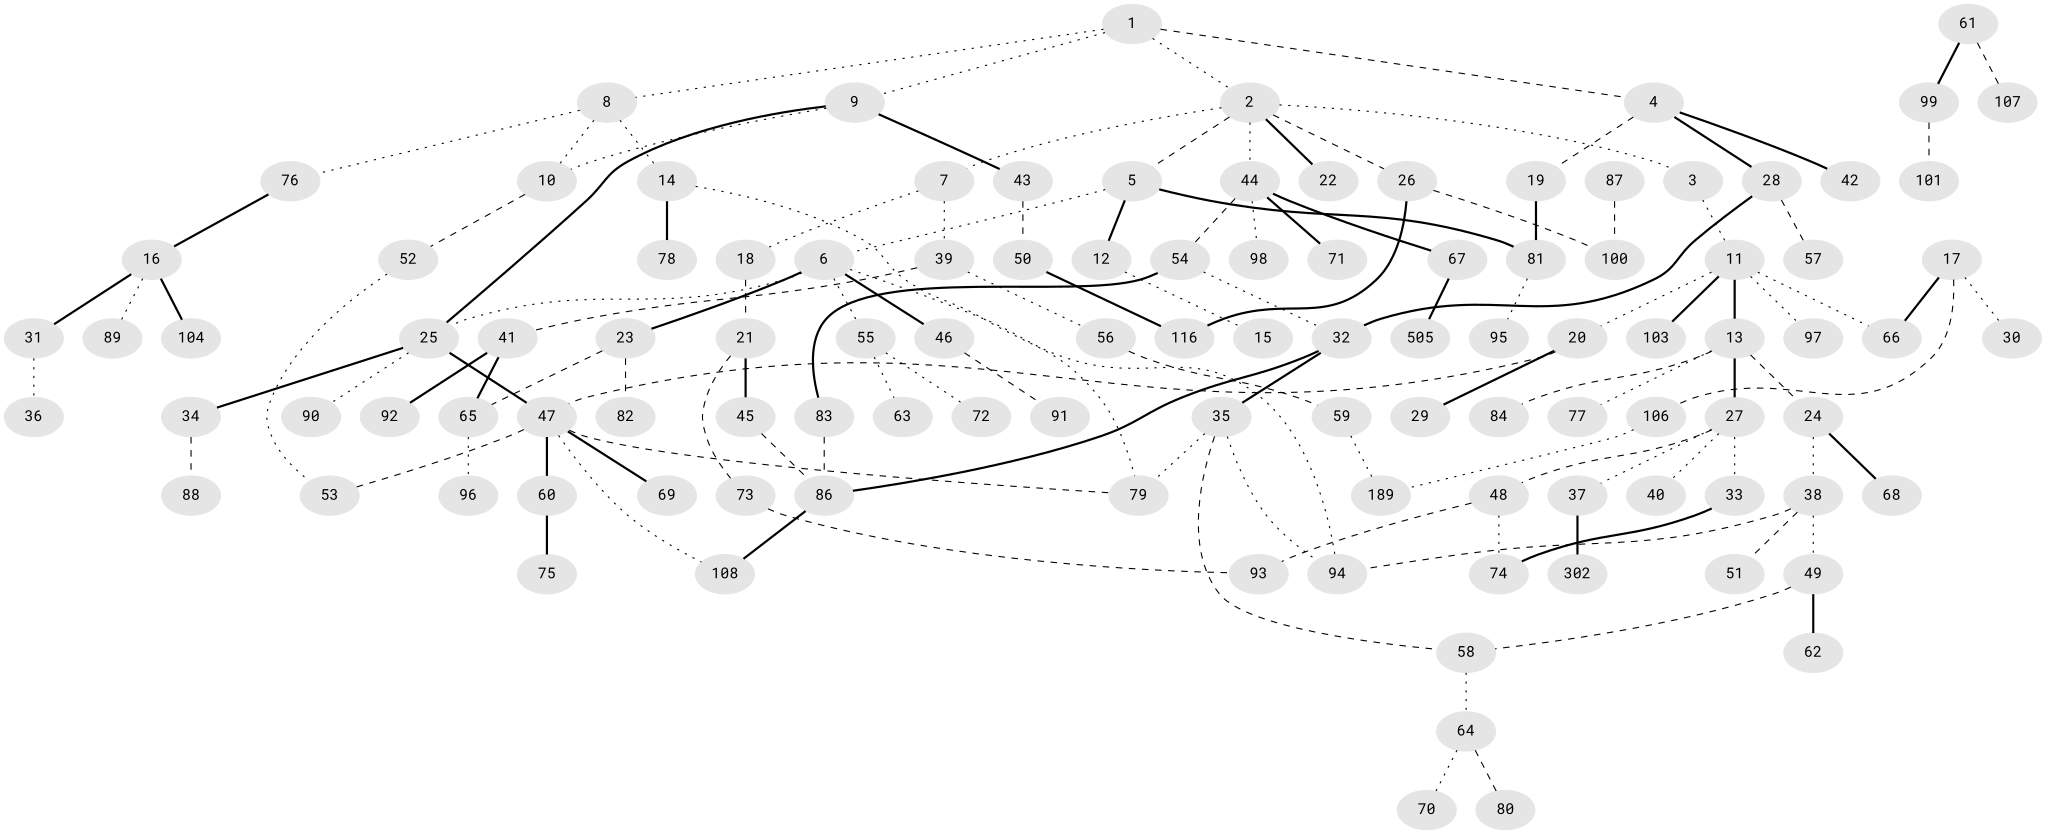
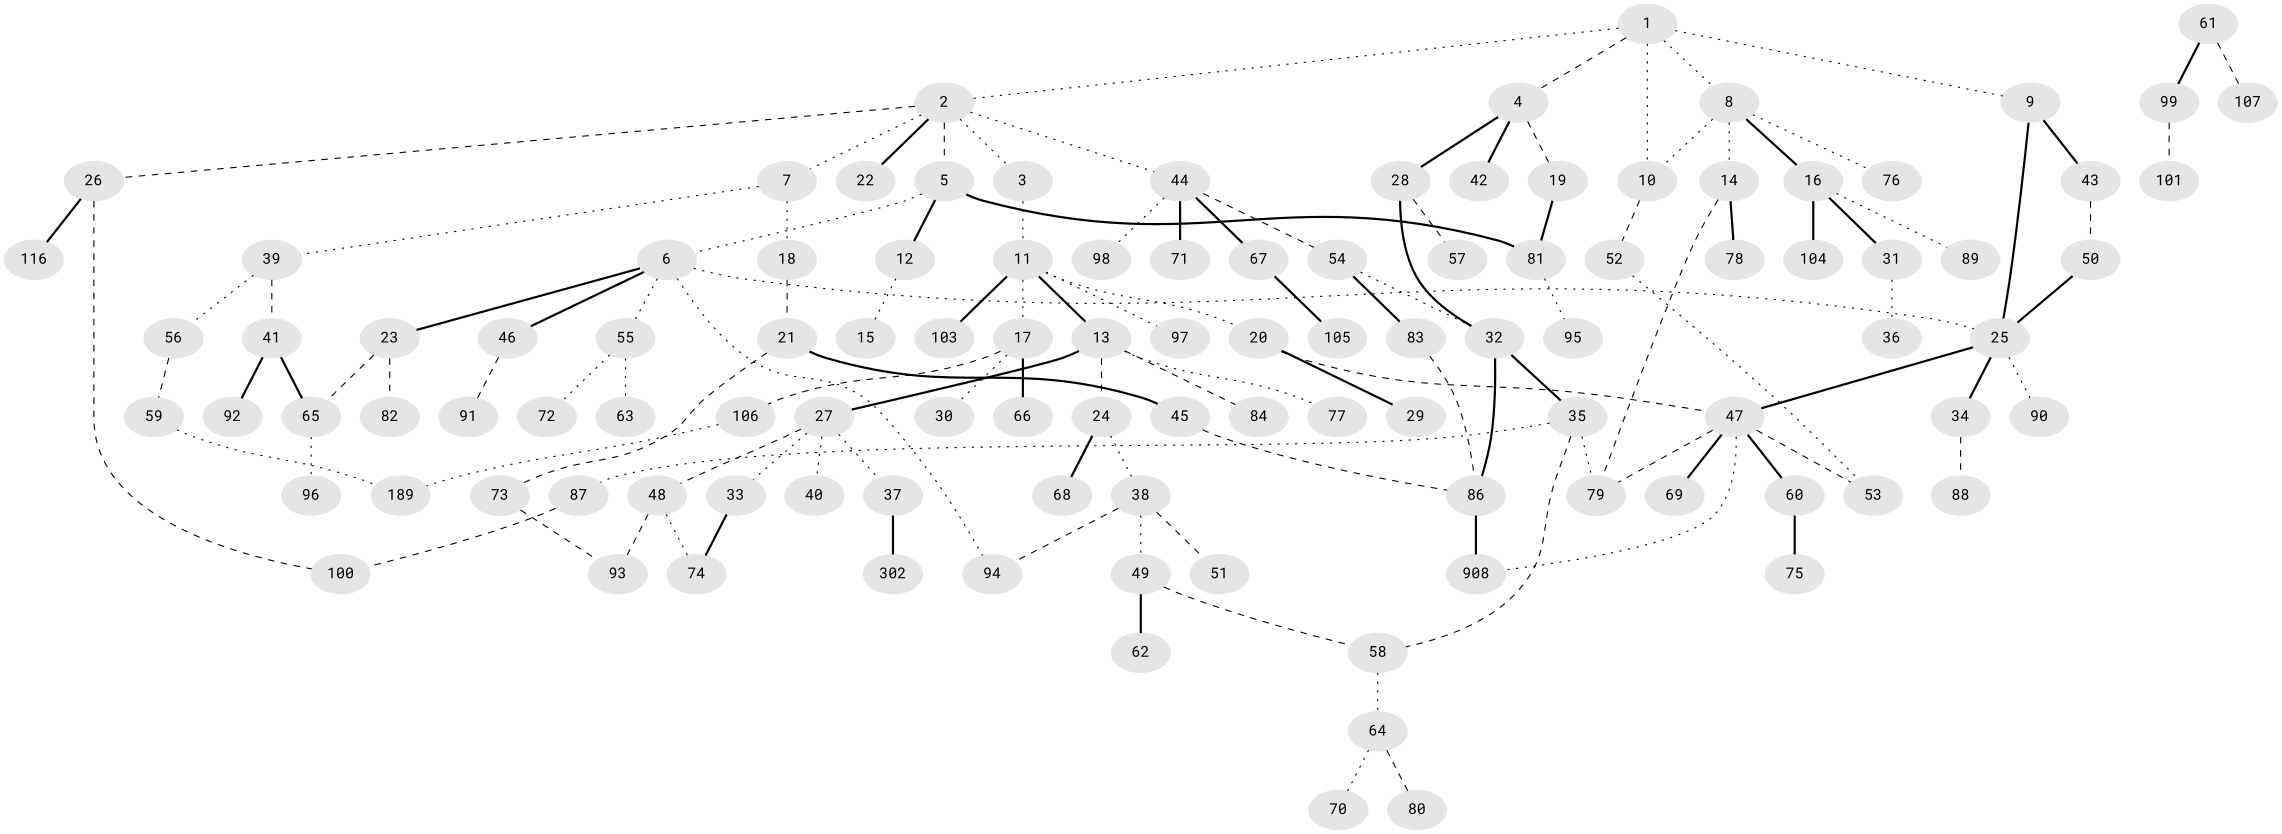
(633, 149) -> (1647, 103)
(221, 220) -> (1771, 142)
(905, 279) -> (1656, 336)
(1104, 299) -> (2045, 299)
(1813, 299) -> (1023, 294)
(1420, 338) -> (1337, 338)
(1260, 507) -> (1074, 446)
(725, 574) -> (1476, 574)
